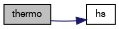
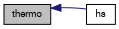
(64, 21) -> (74, 8)
